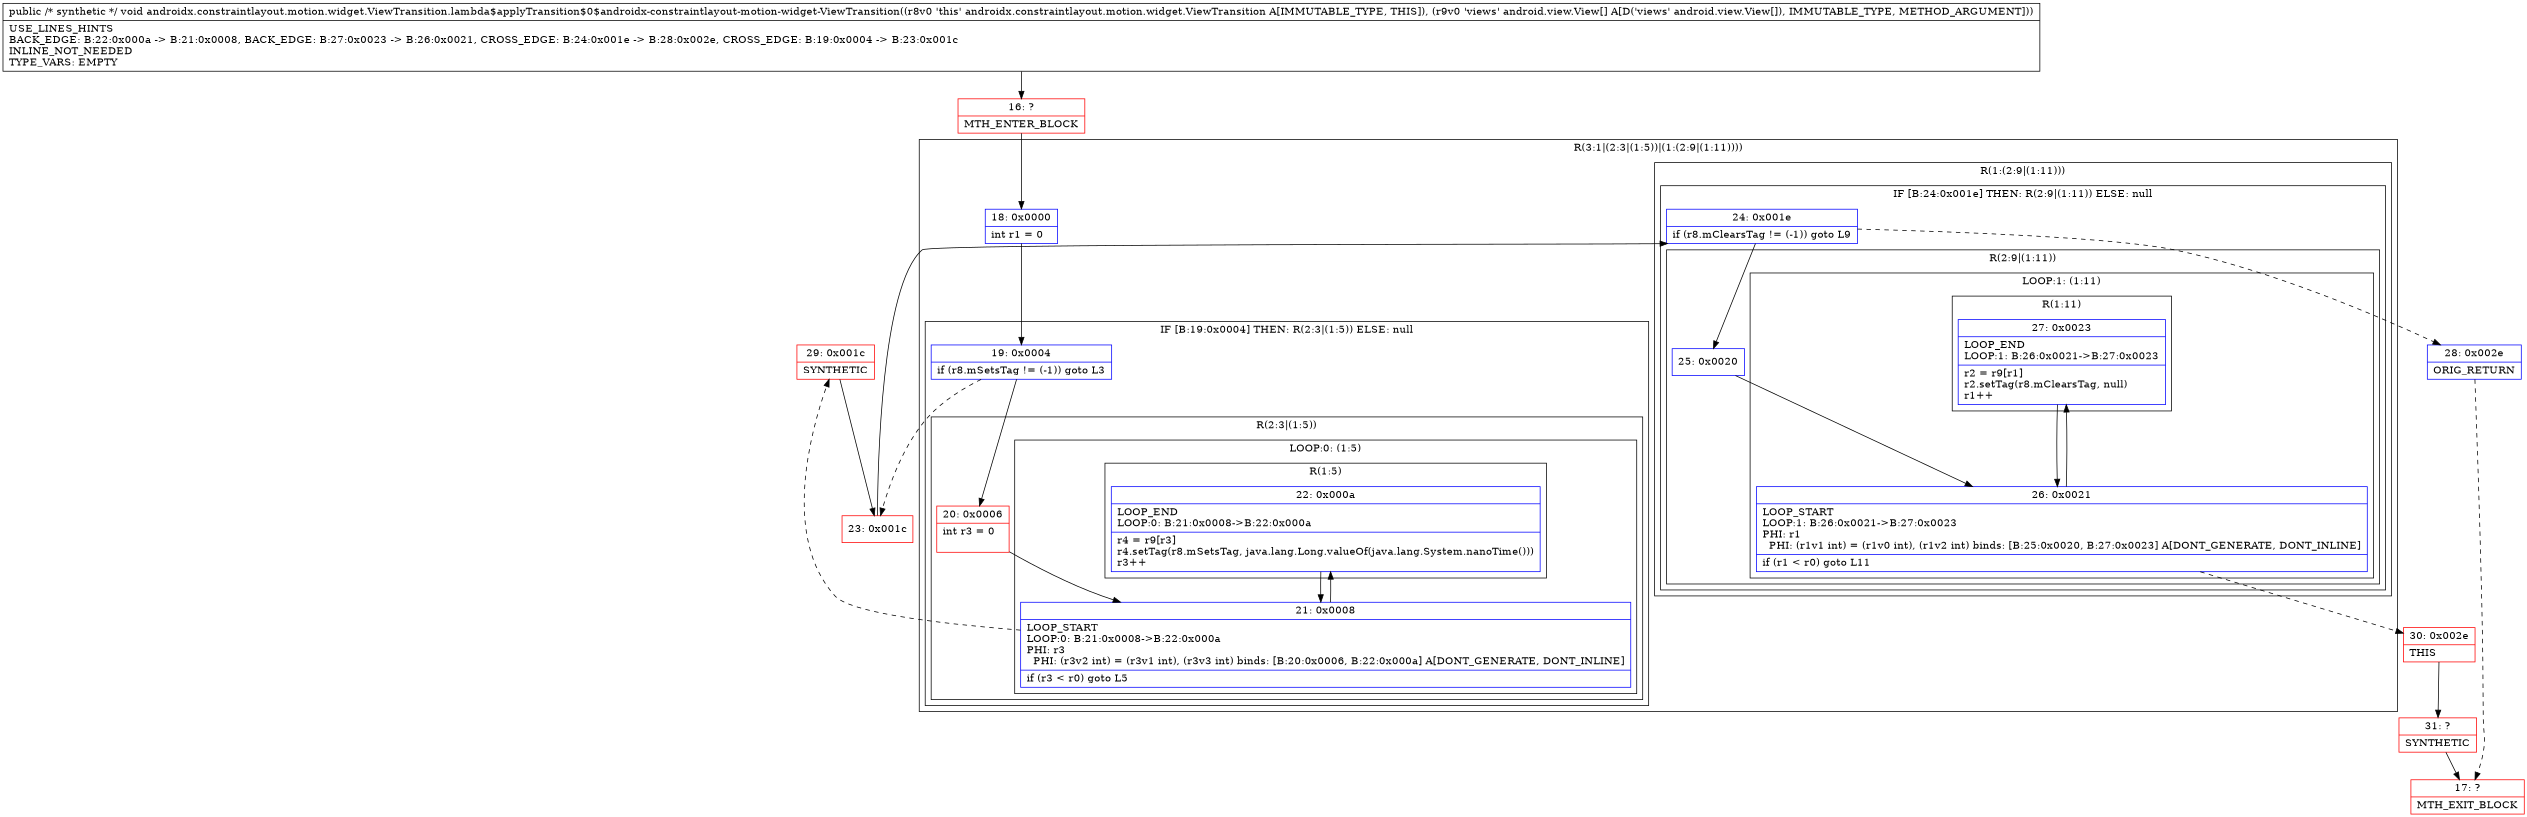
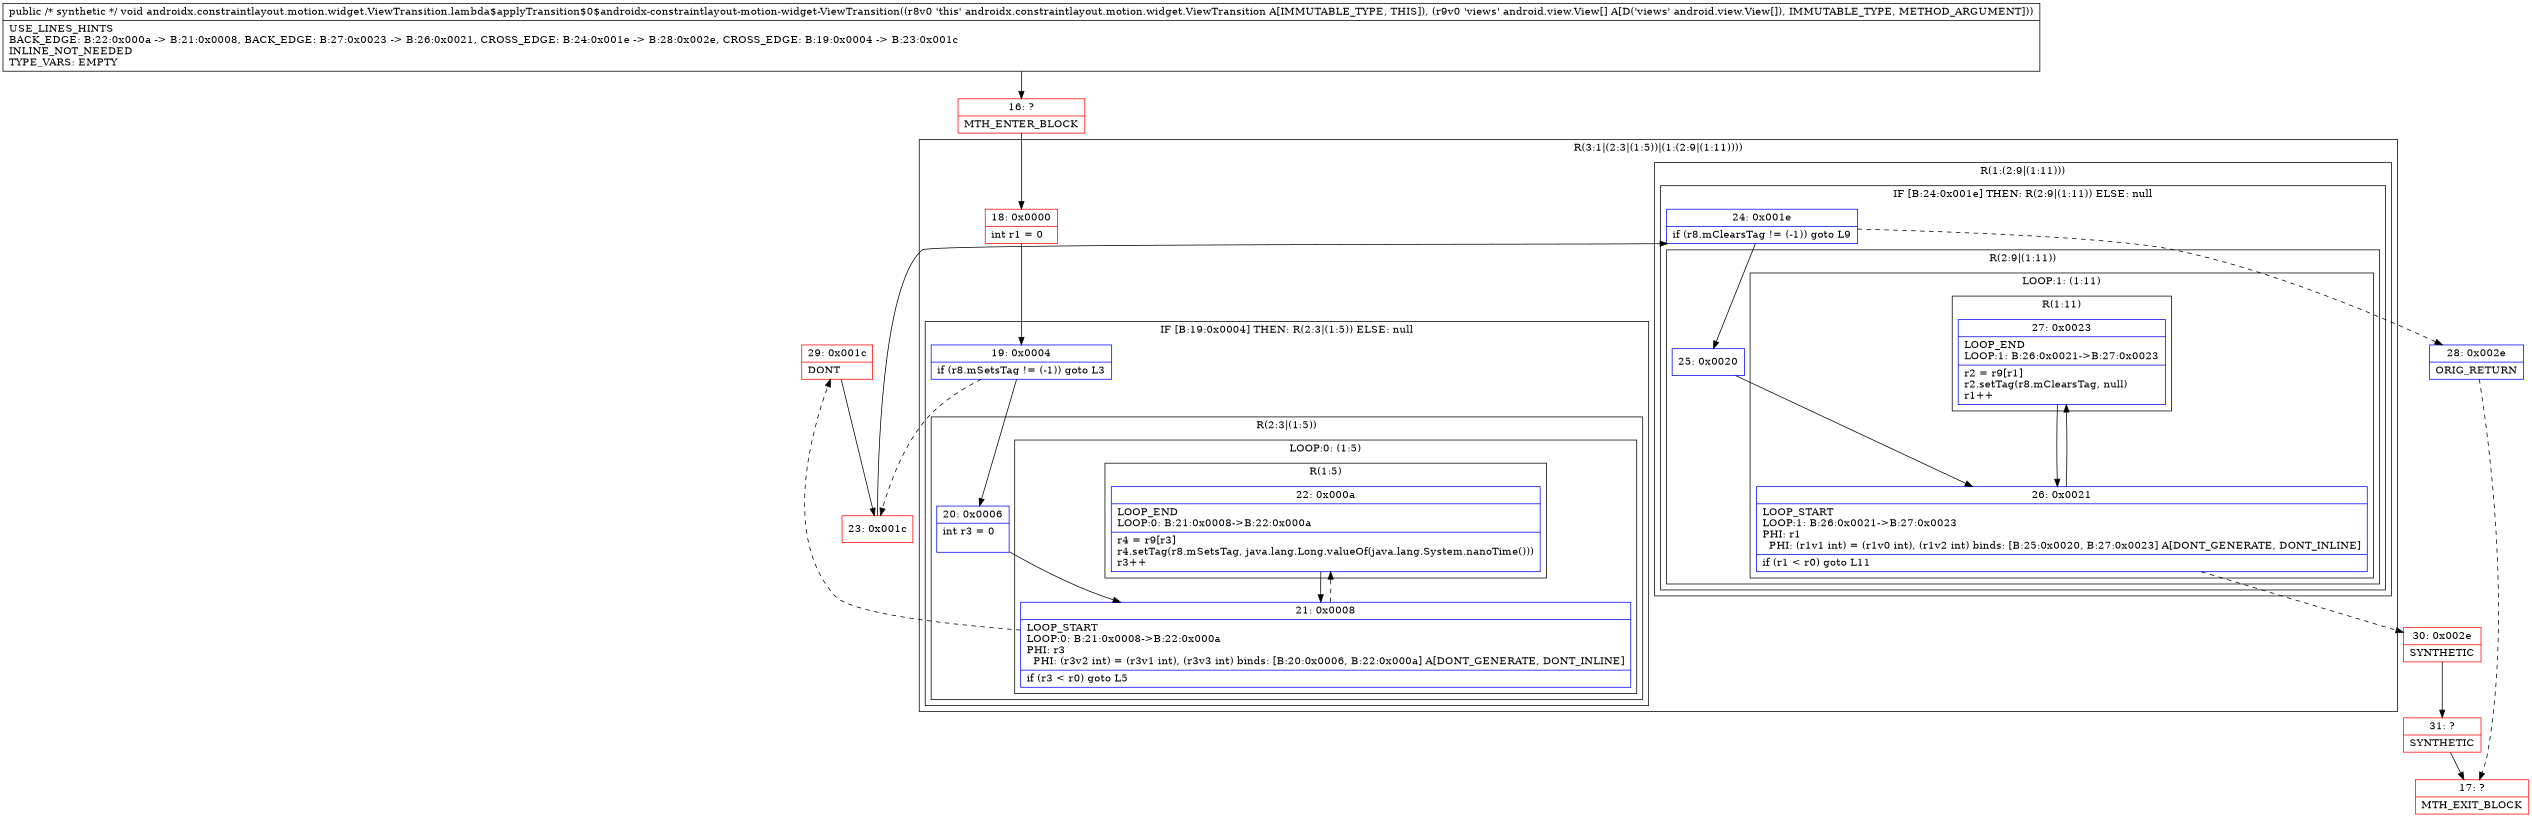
(1021, 226) -> (1021, 226)
(836, 370) -> (824, 370)
(973, 529) -> (973, 529)
(1331, 591) -> (1331, 591)
(2423, 653) -> (2442, 653)
